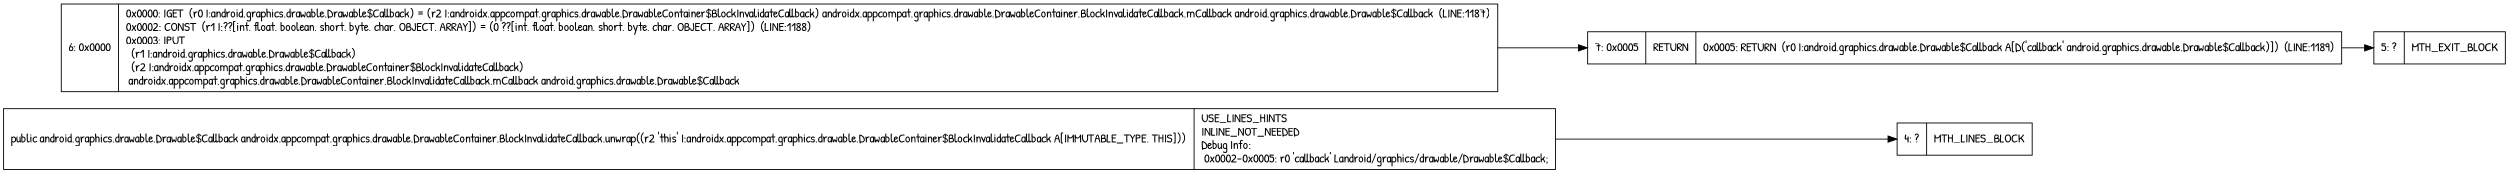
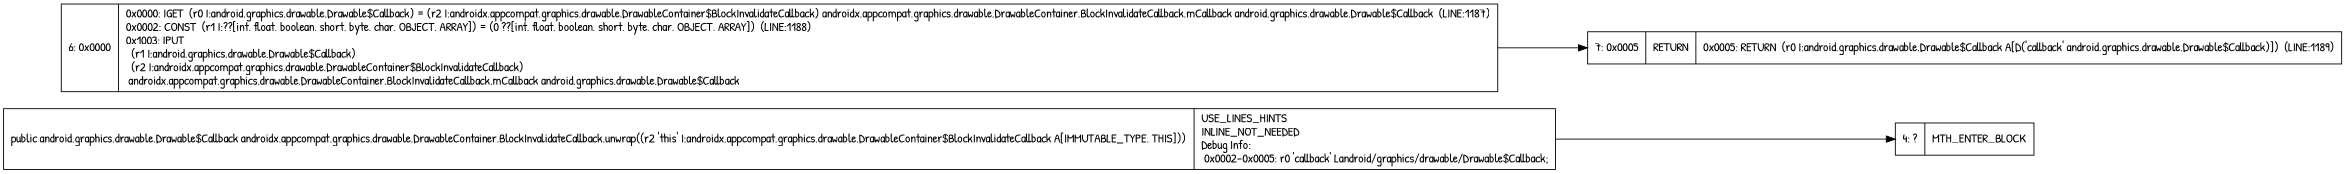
(158, 41) -> (158, 41)
(2440, 48) -> none
(1979, 139) -> (1979, 139)
